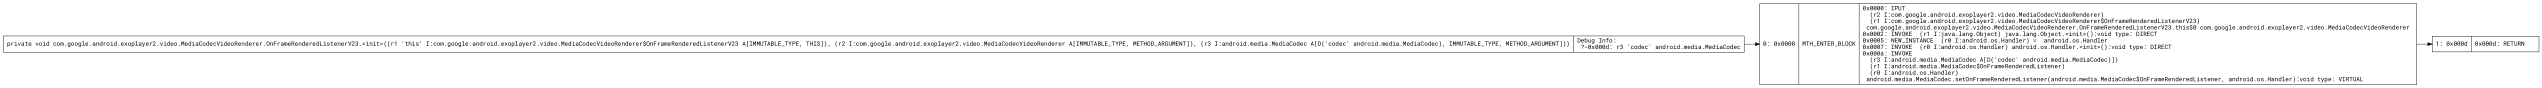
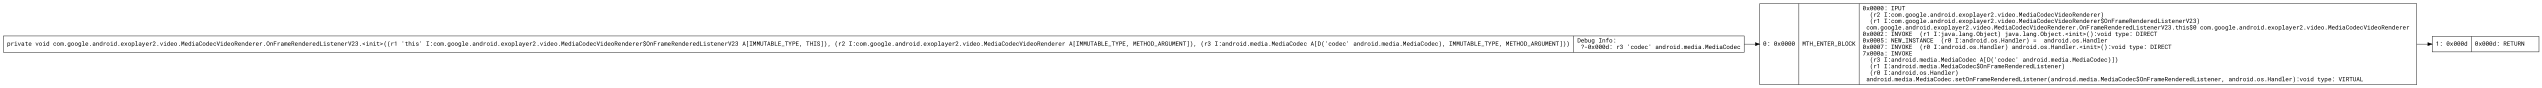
(1891, 54) -> (1891, 54)
